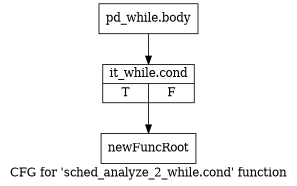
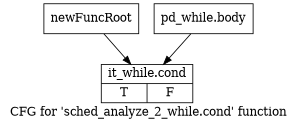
(149, 114) -> (115, 46)
